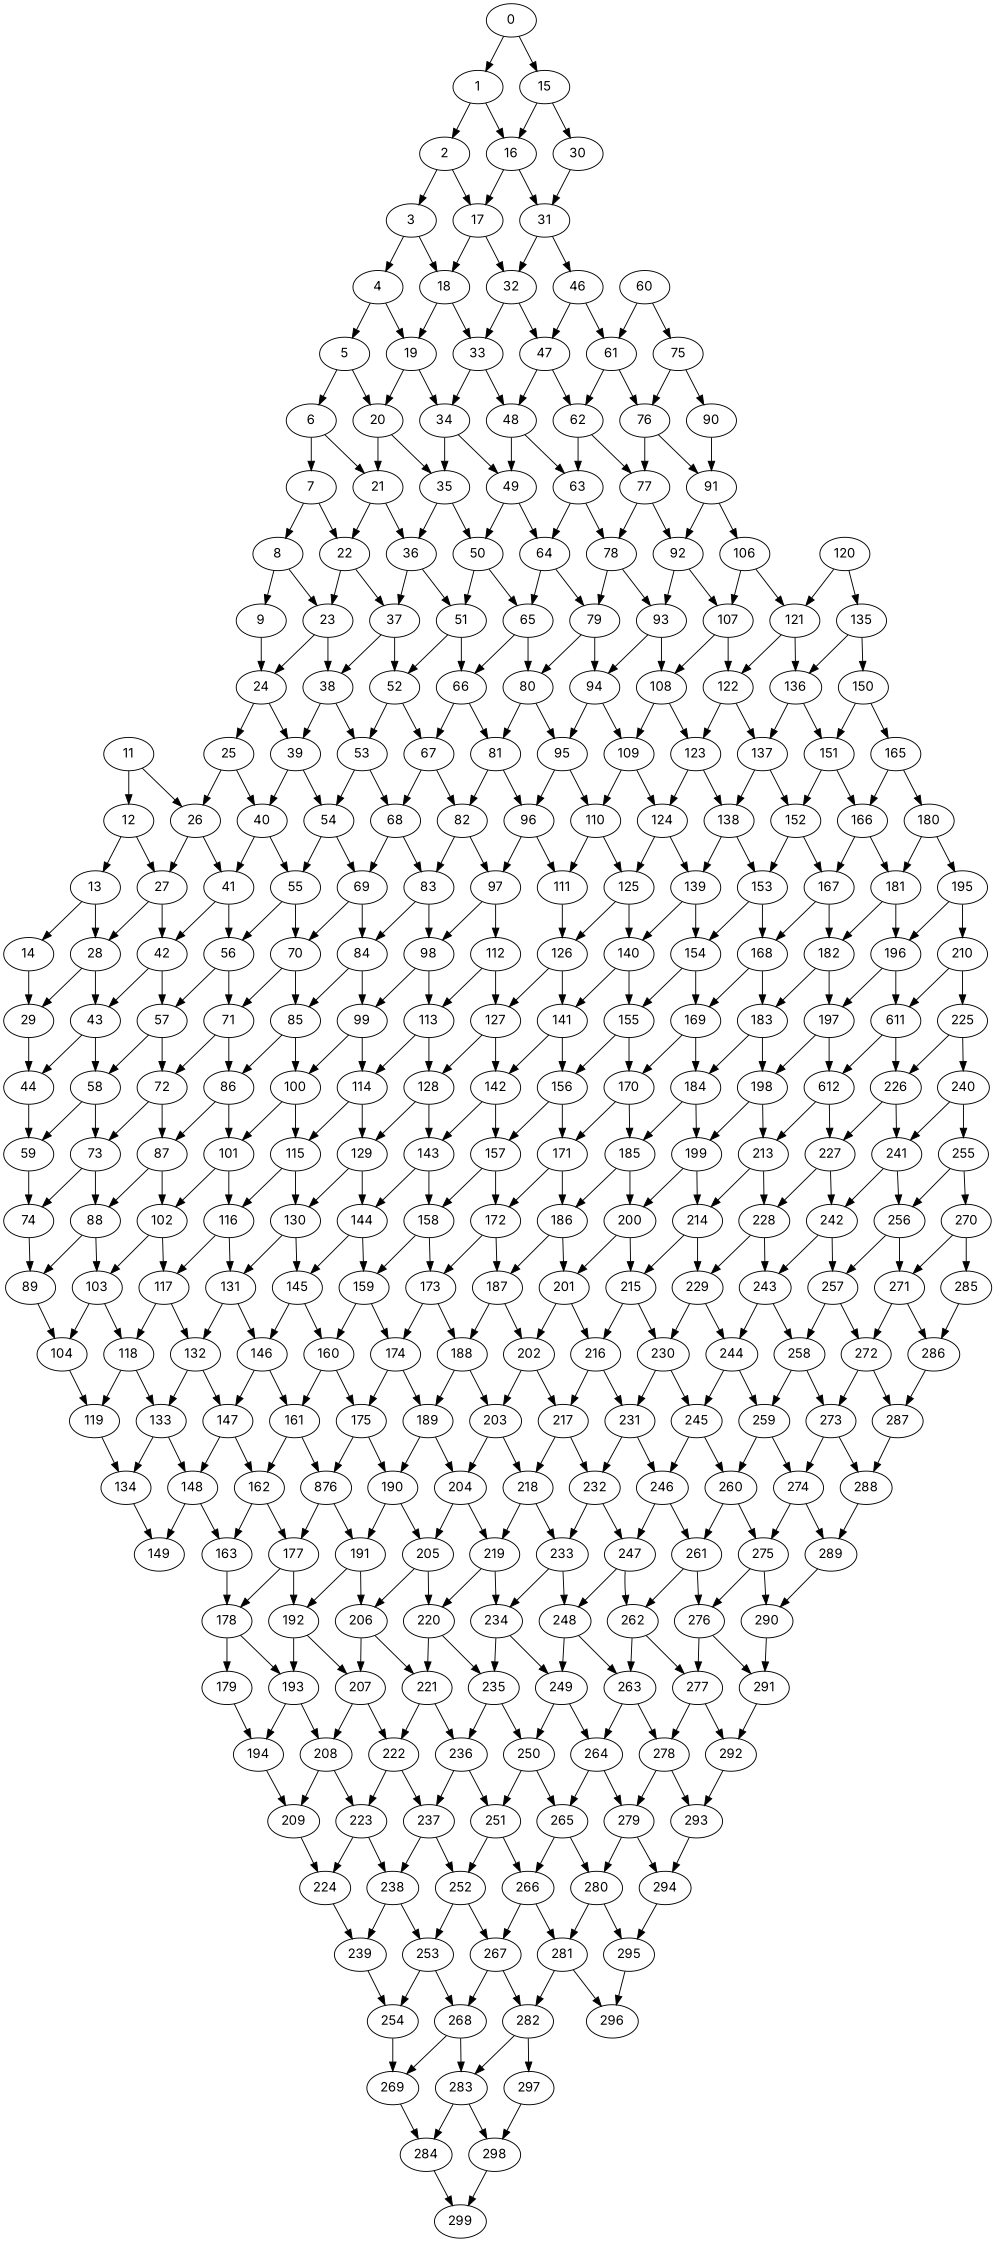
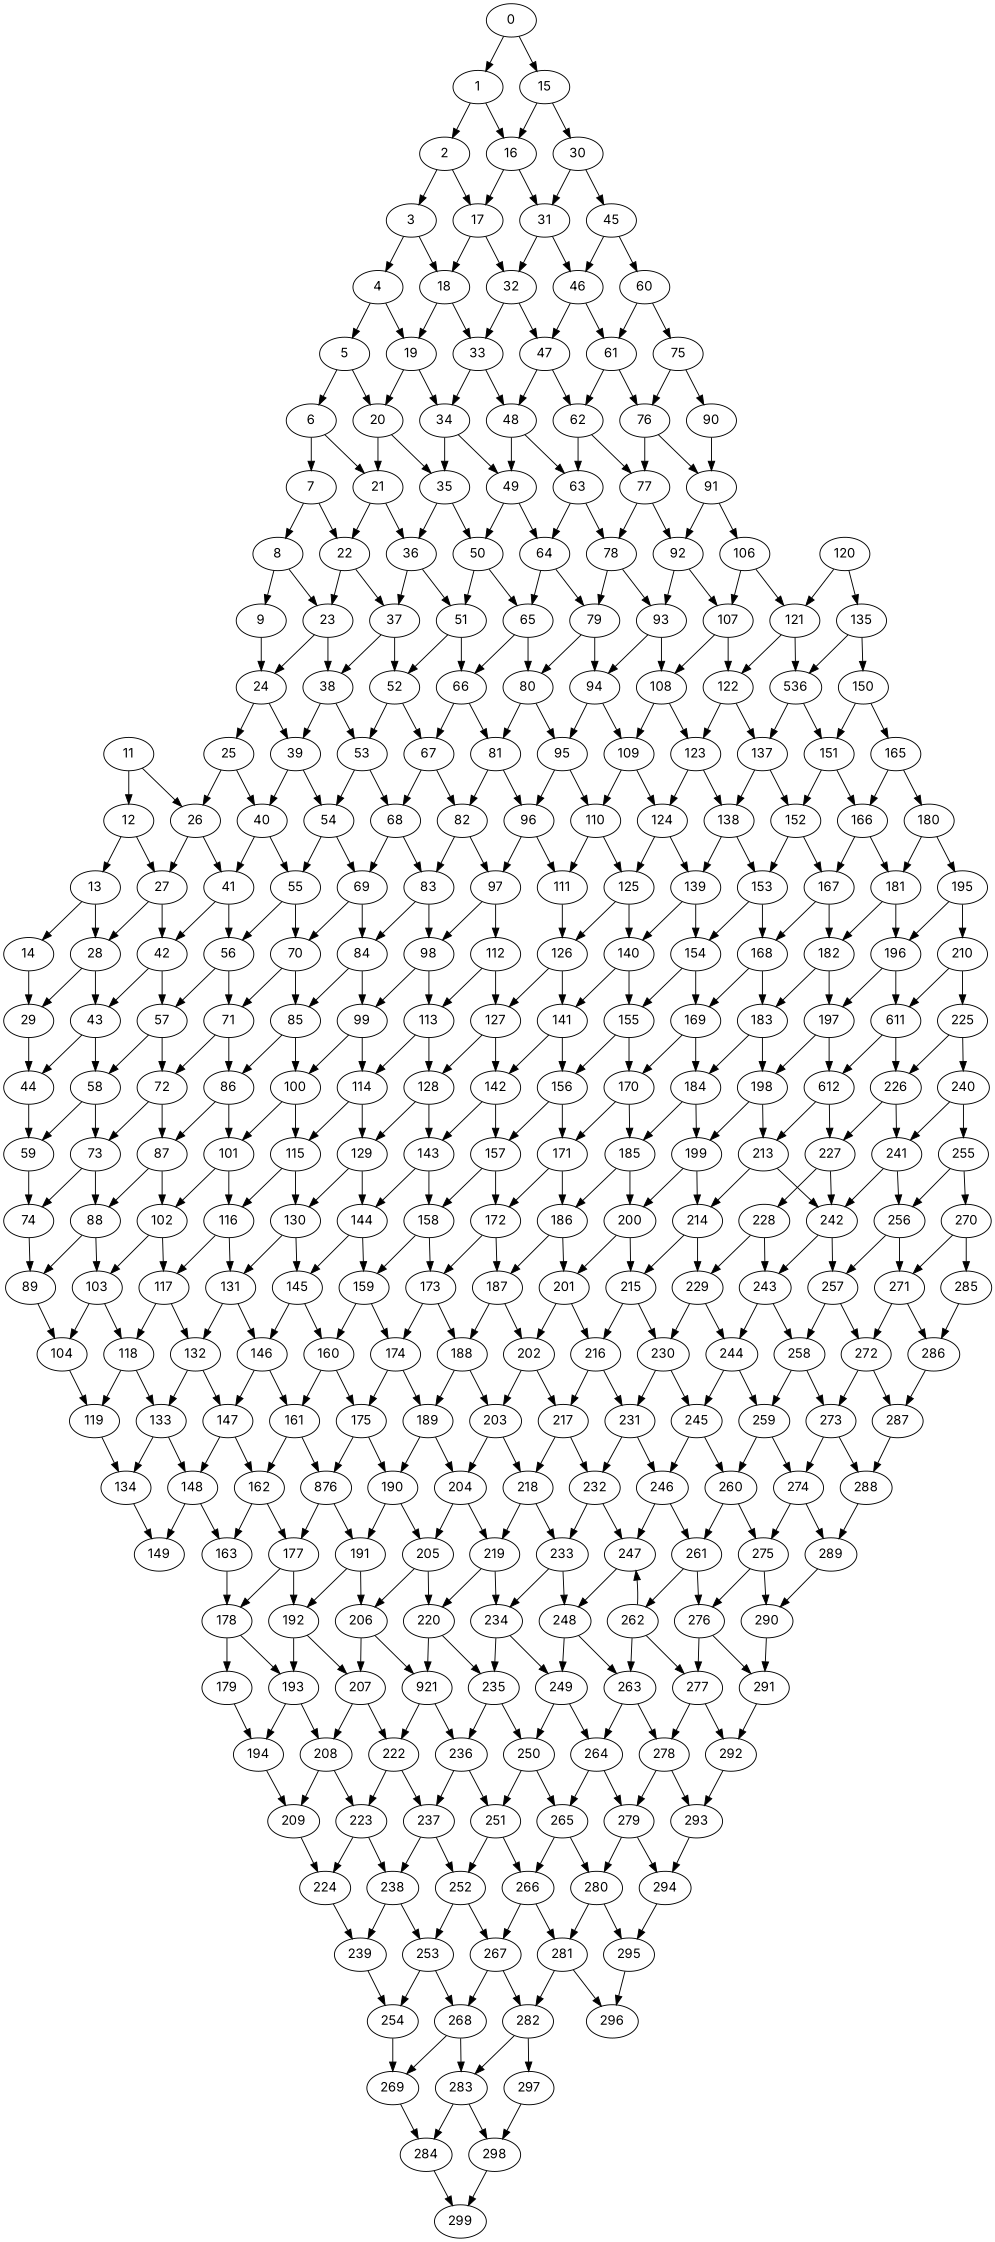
none -> (611, 220)
(796, 687) -> (796, 687)
(764, 1183) -> (793, 1183)
(625, 1583) -> (638, 1592)
(427, 1688) -> (427, 1688)
